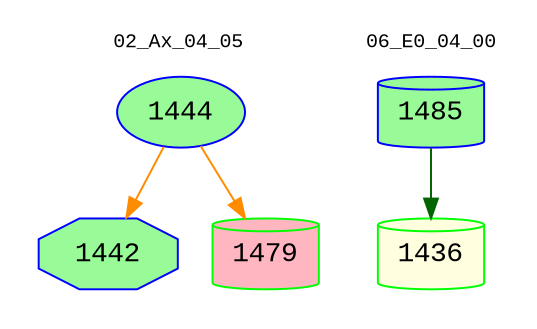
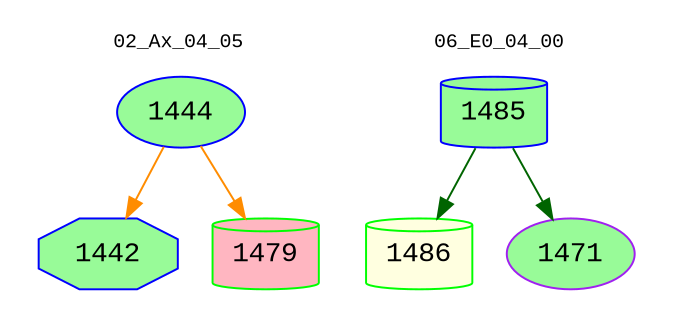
(431, 254) -> (419, 254)
none -> (571, 254)
